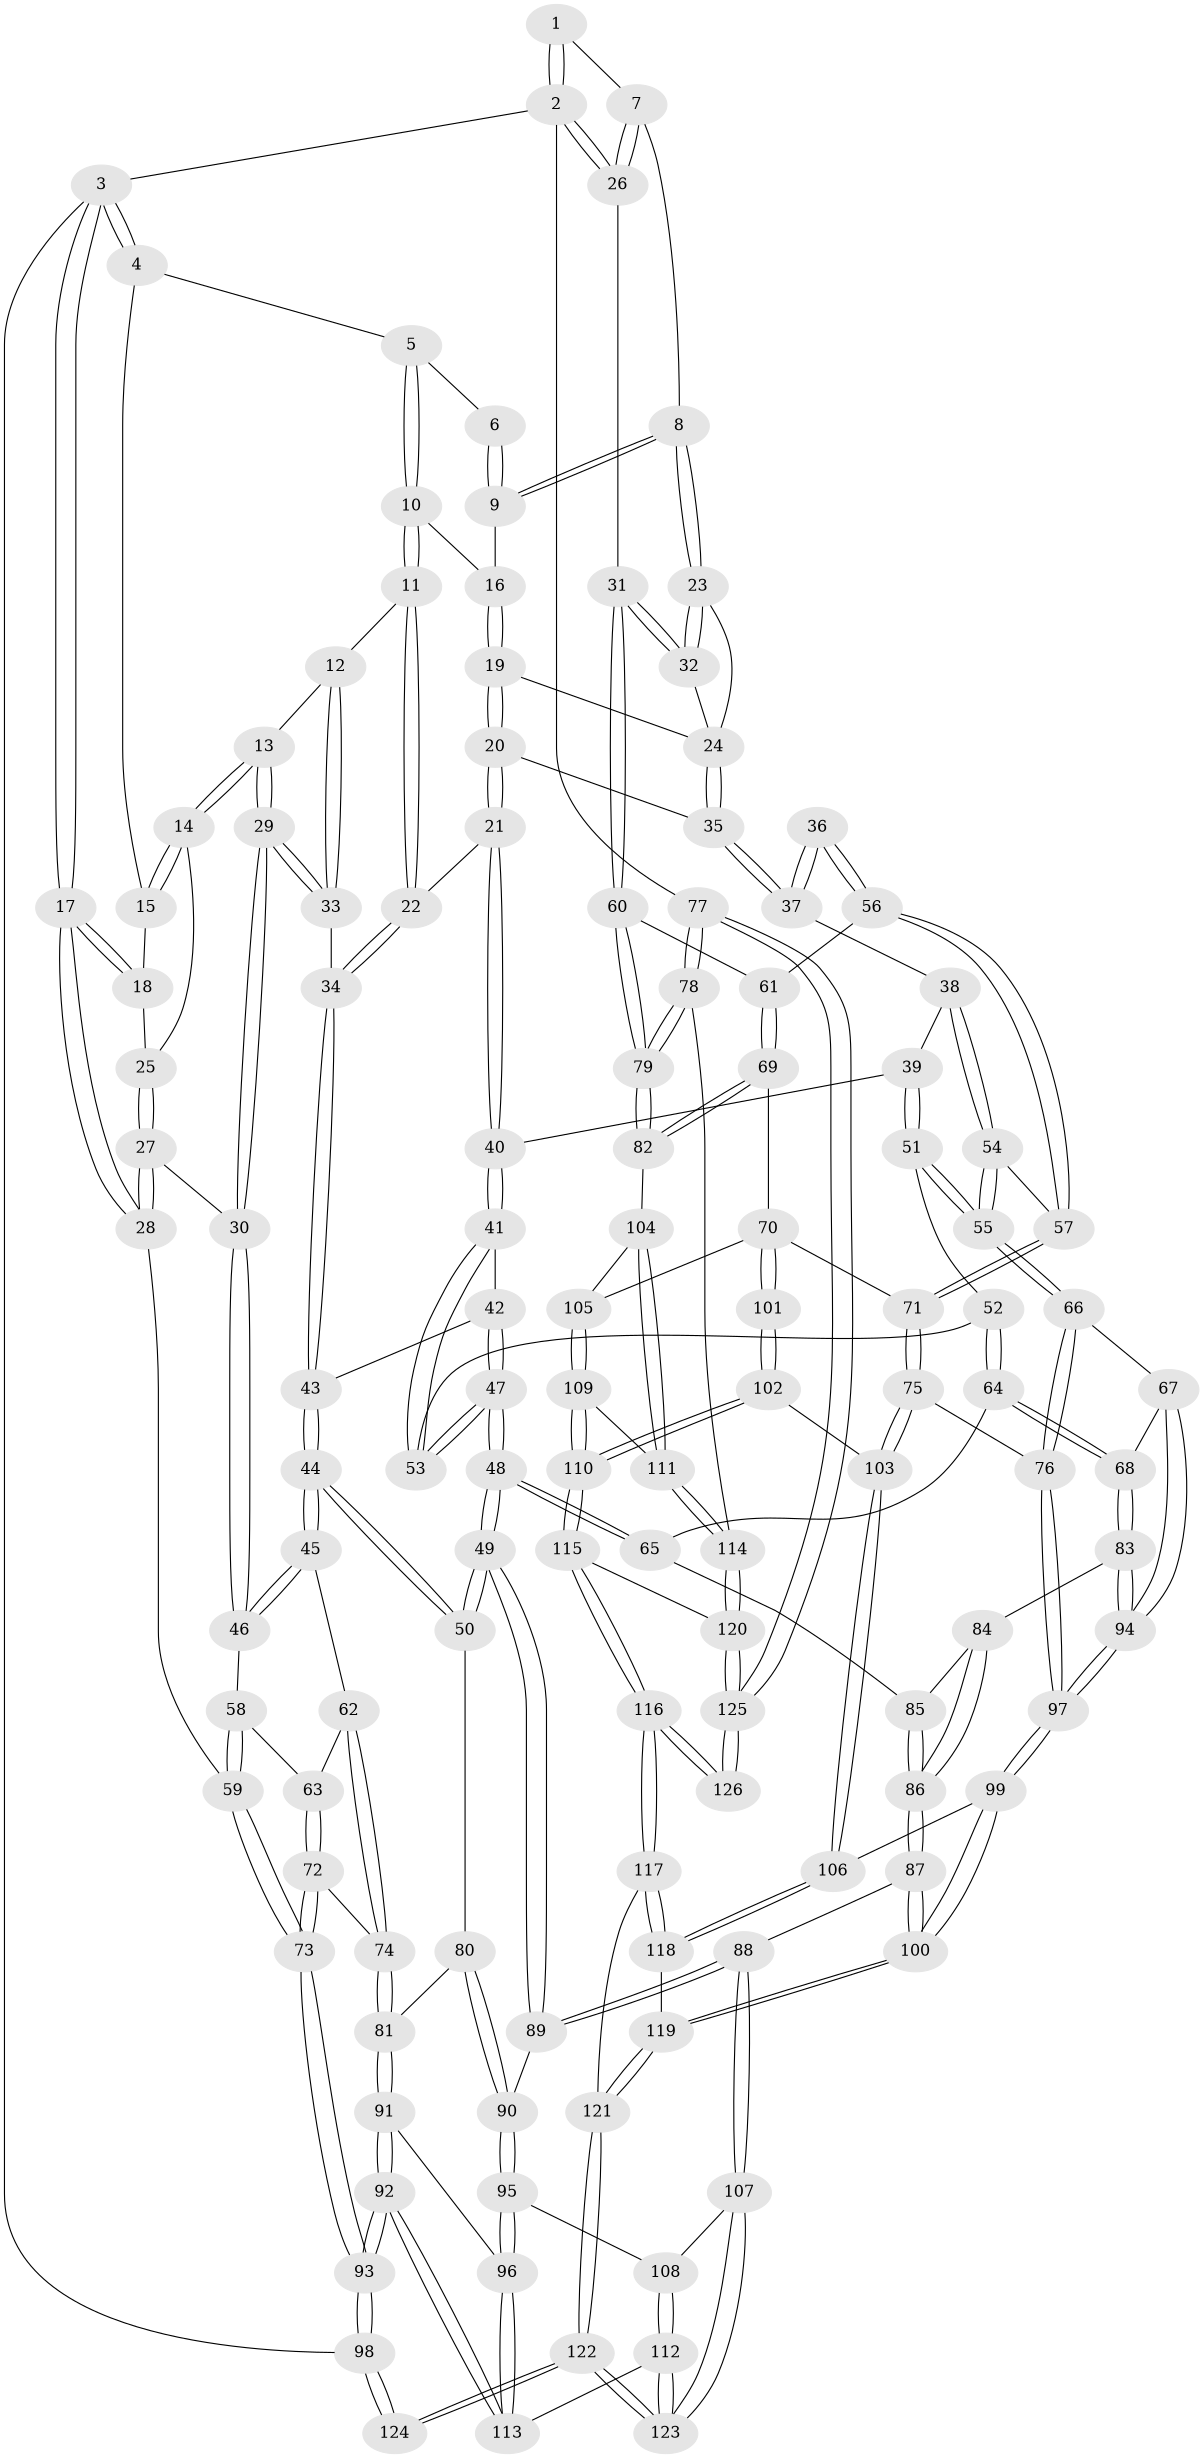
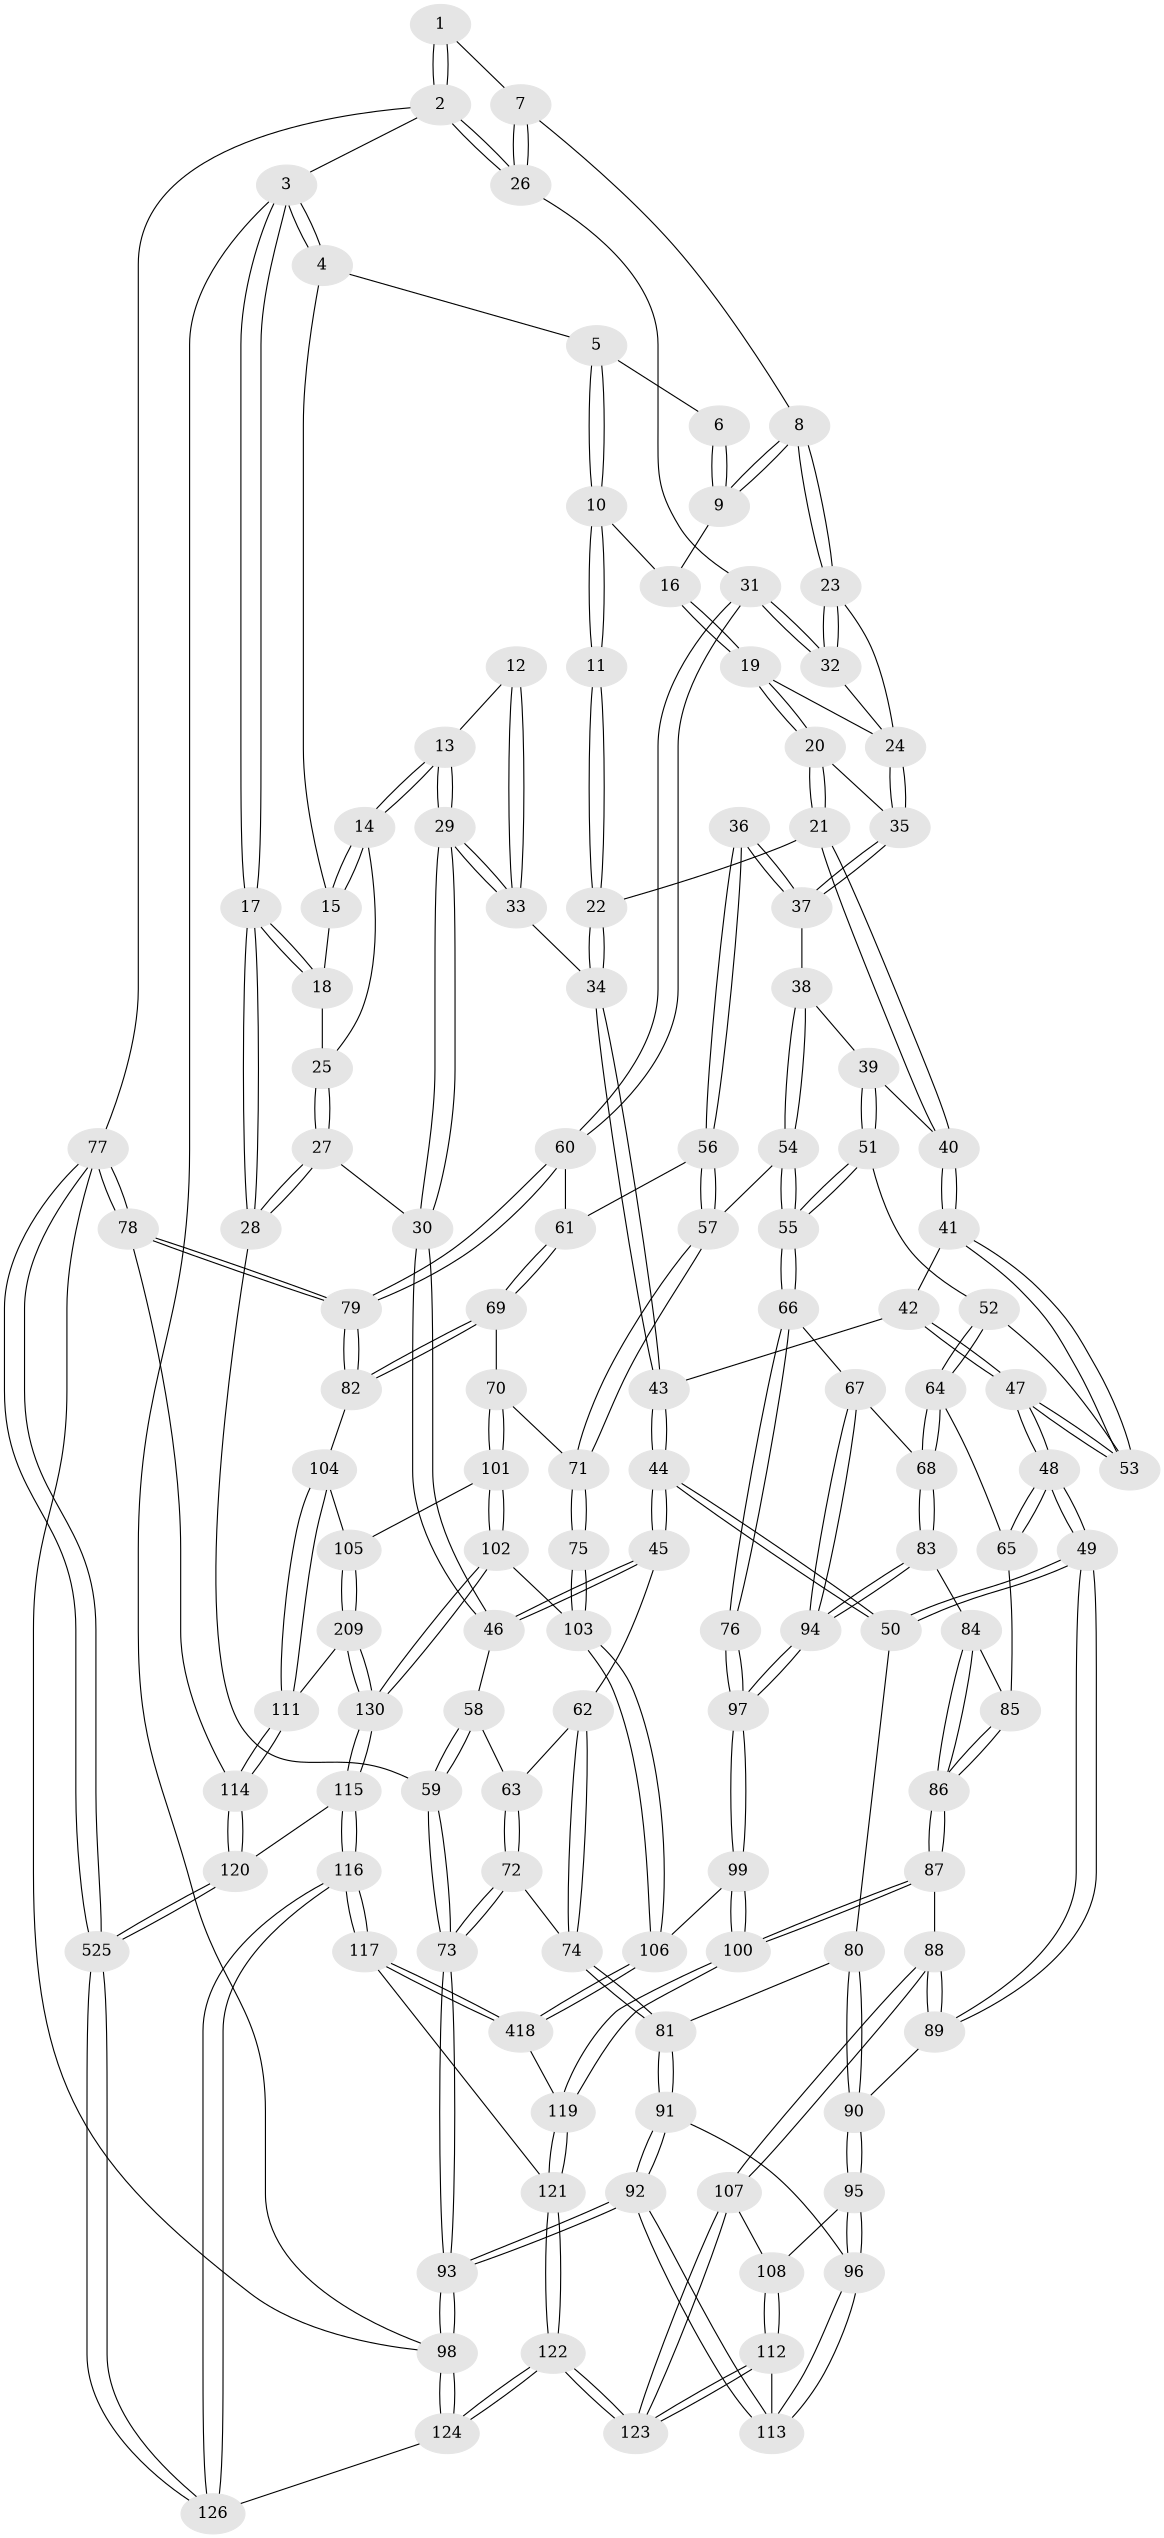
(374, 627) -> none
(674, 1269) -> (425, 1509)
(579, 1390) -> (349, 1631)
(984, 1432) -> none
(579, 1470) -> (370, 1711)
(733, 1711) -> (97, 1952)
none -> (33, 1856)
(661, 1952) -> (521, 2032)
none -> (330, 2474)
